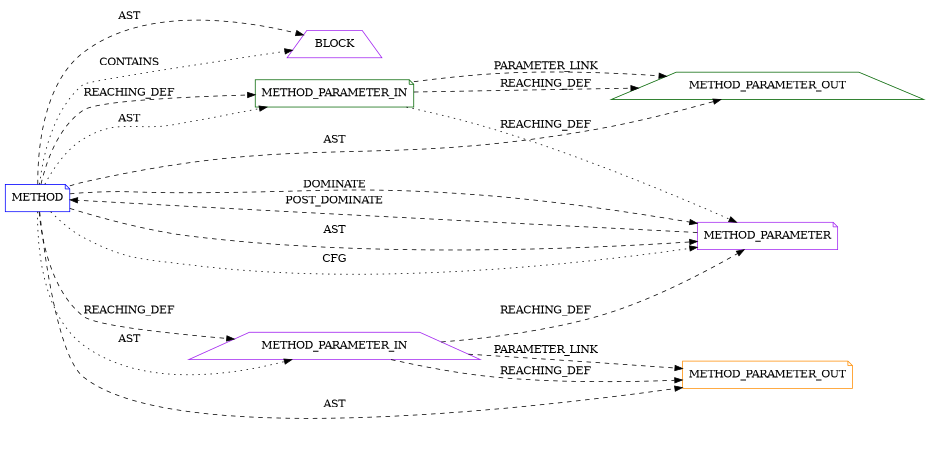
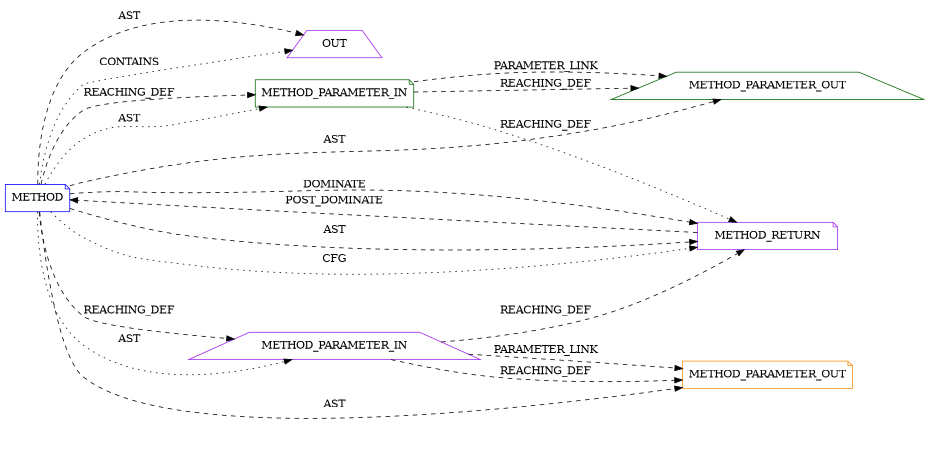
(335, 44) -> (335, 44)
(768, 236) -> (768, 236)
